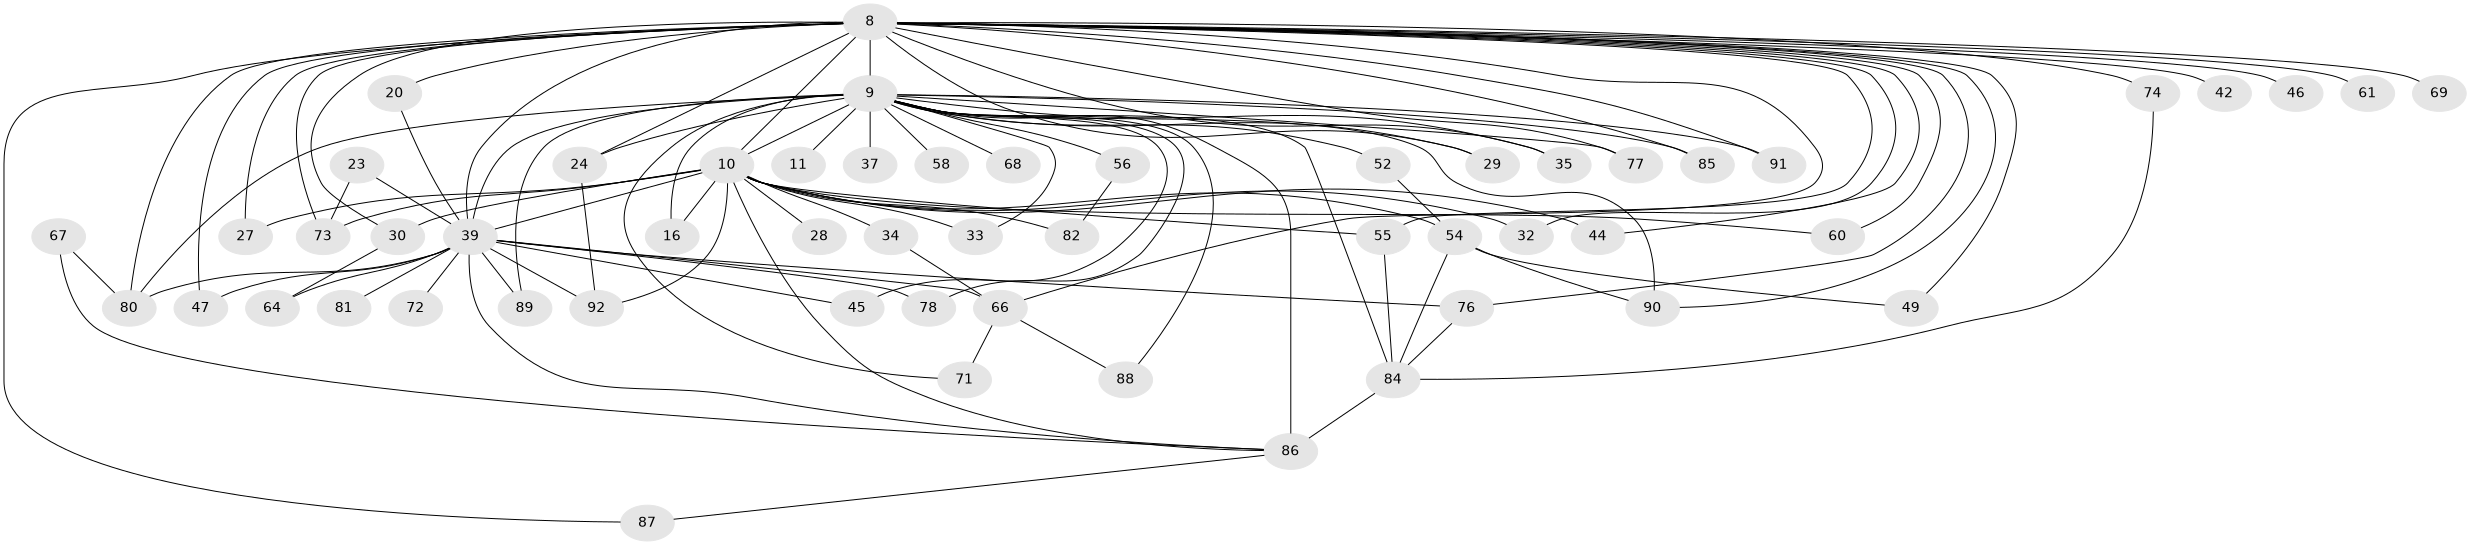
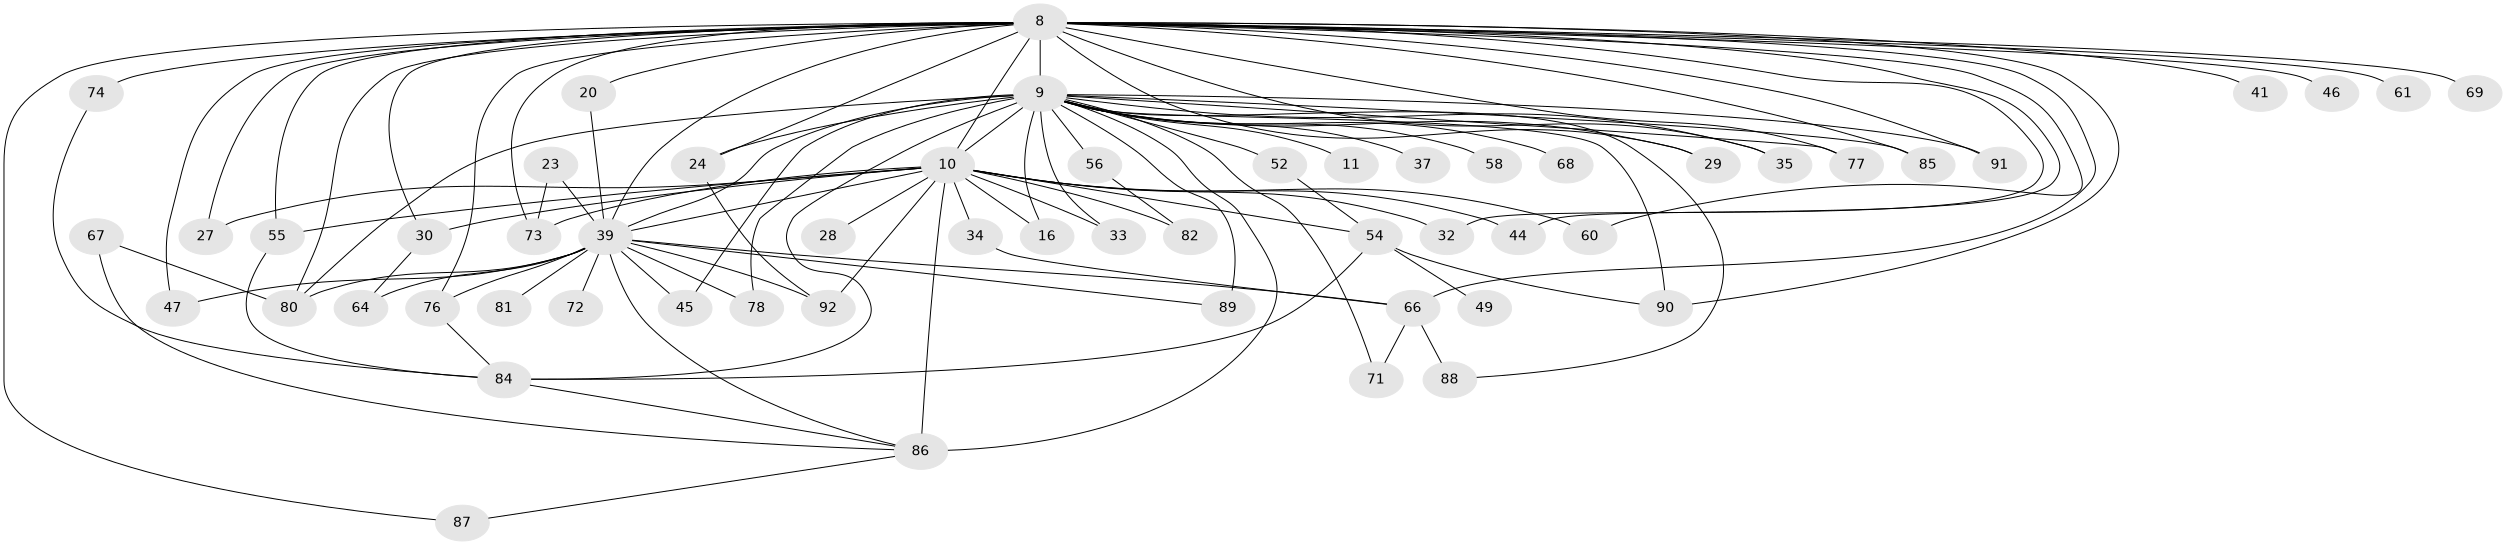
(1572, 39) -> none
(2225, 93) -> (2260, 93)
